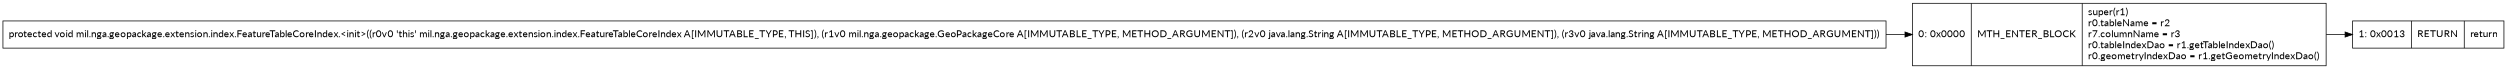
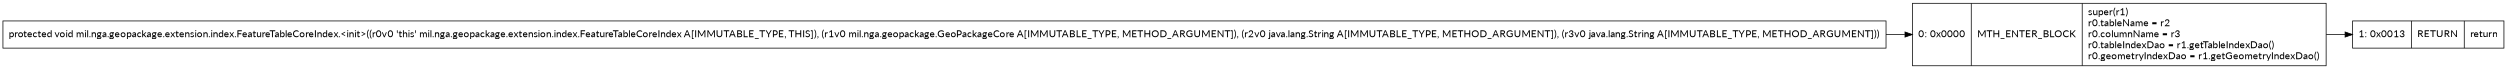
(2135, 34) -> (2135, 34)
